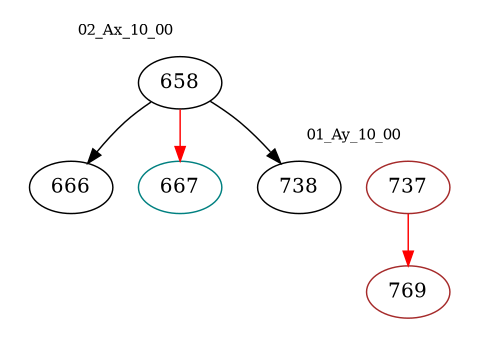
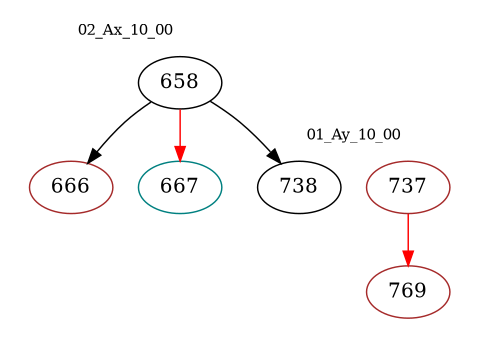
(71, 187) -> (71, 187)
